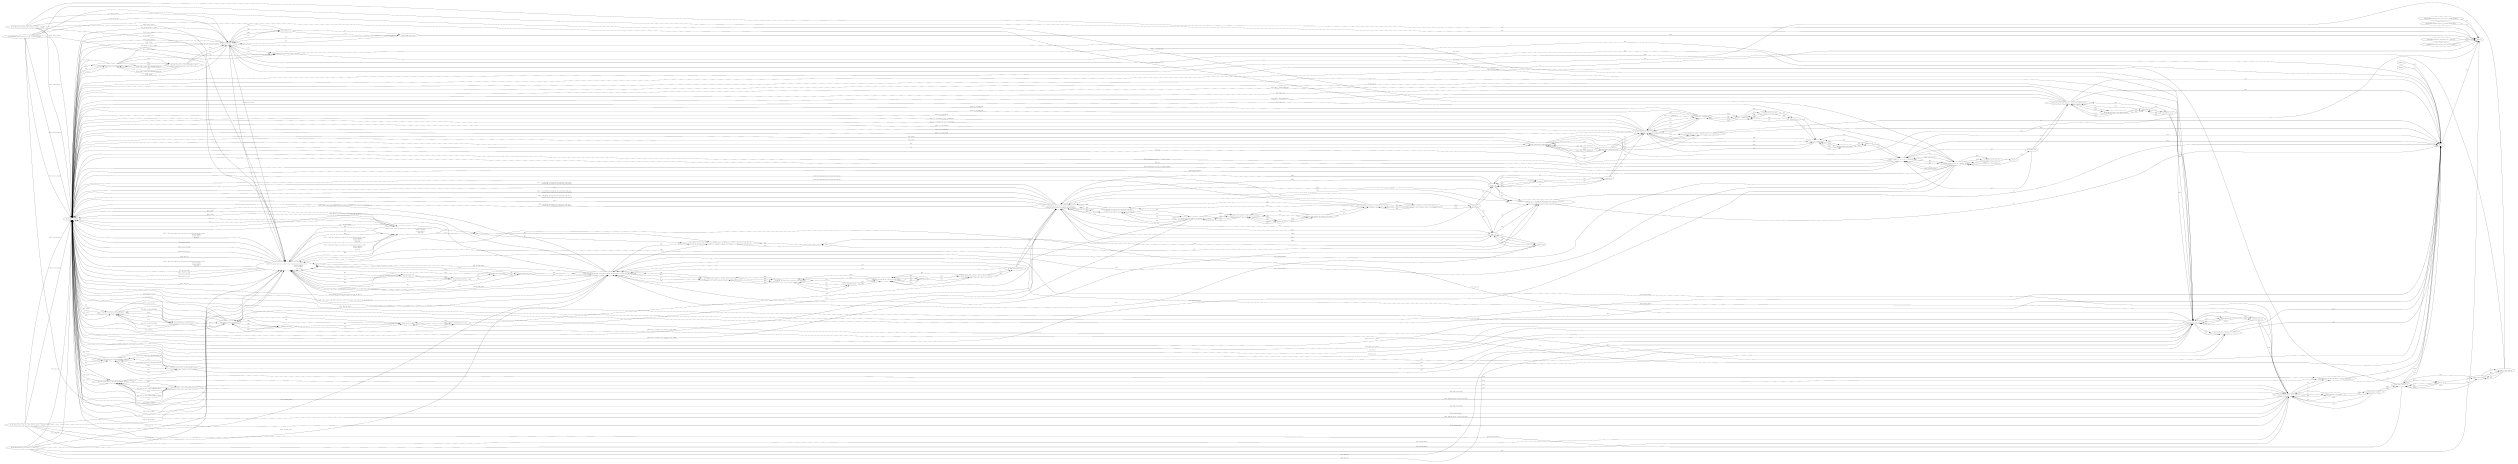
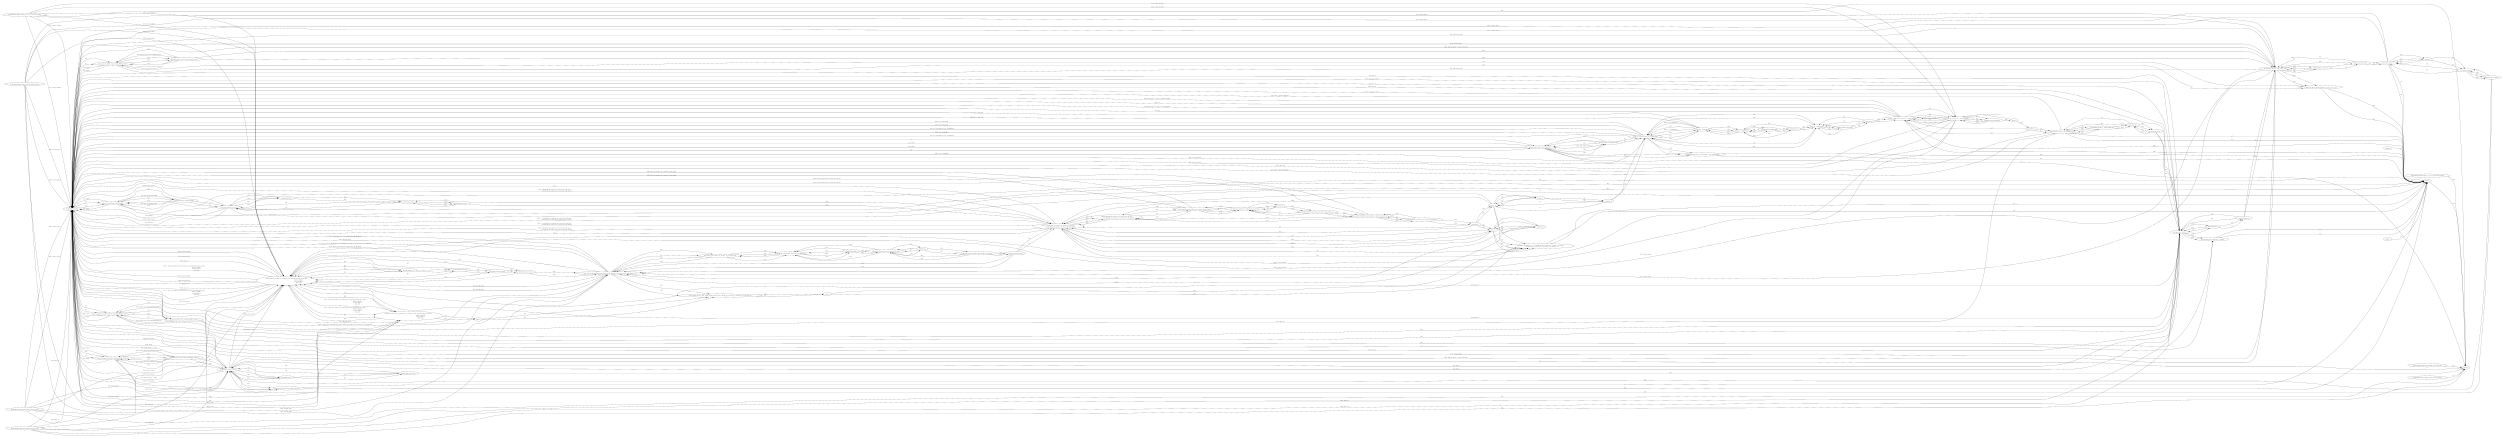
(2441, 24) -> none
(2069, 103) -> (2062, 132)
